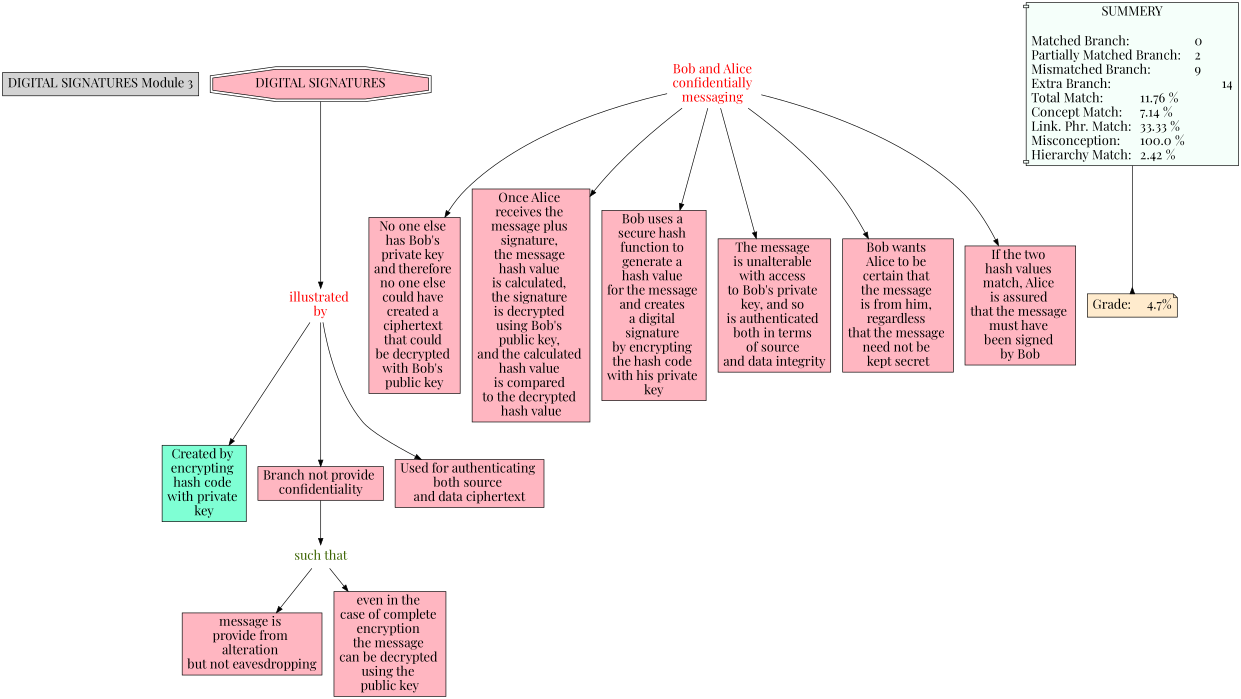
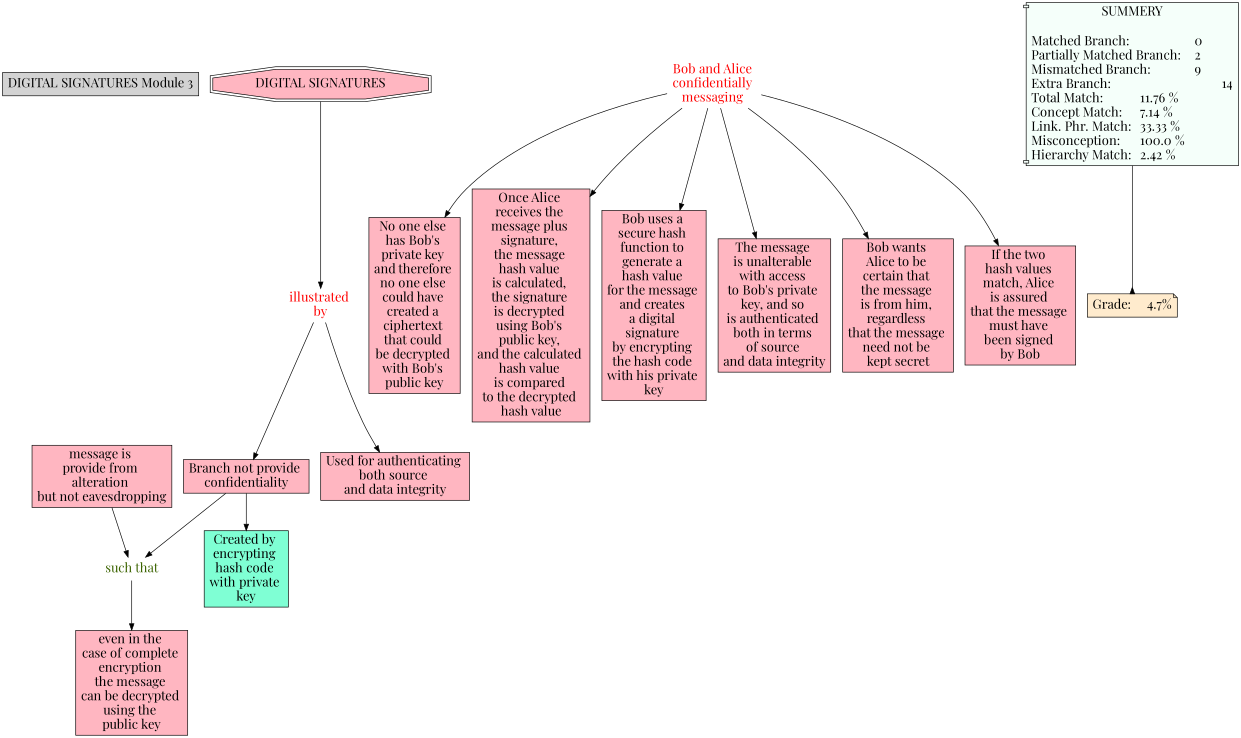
(271, 381) -> (246, 509)
(470, 483) -> (395, 476)
(296, 588) -> (119, 529)
